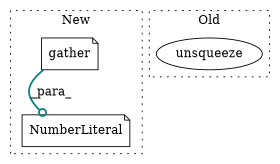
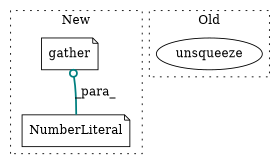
(29, 89) -> (76, 96)
